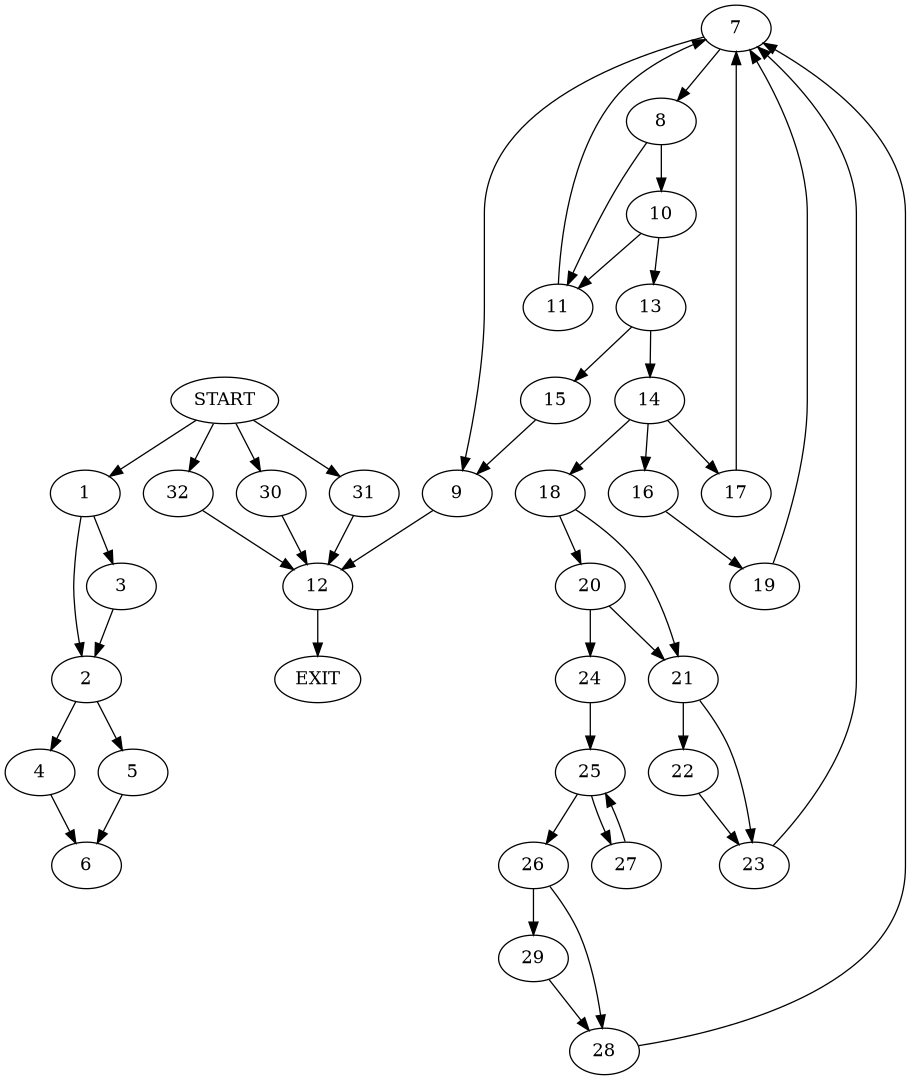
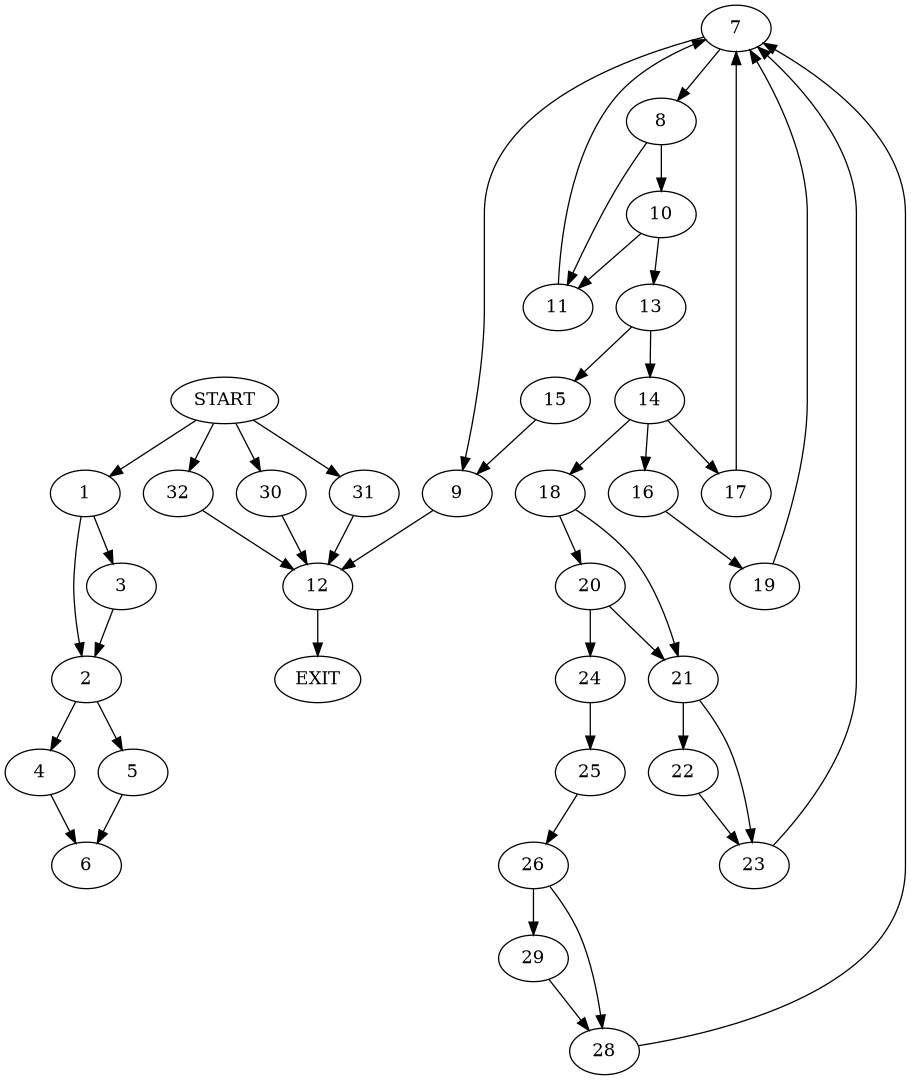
(626, 865) -> none
